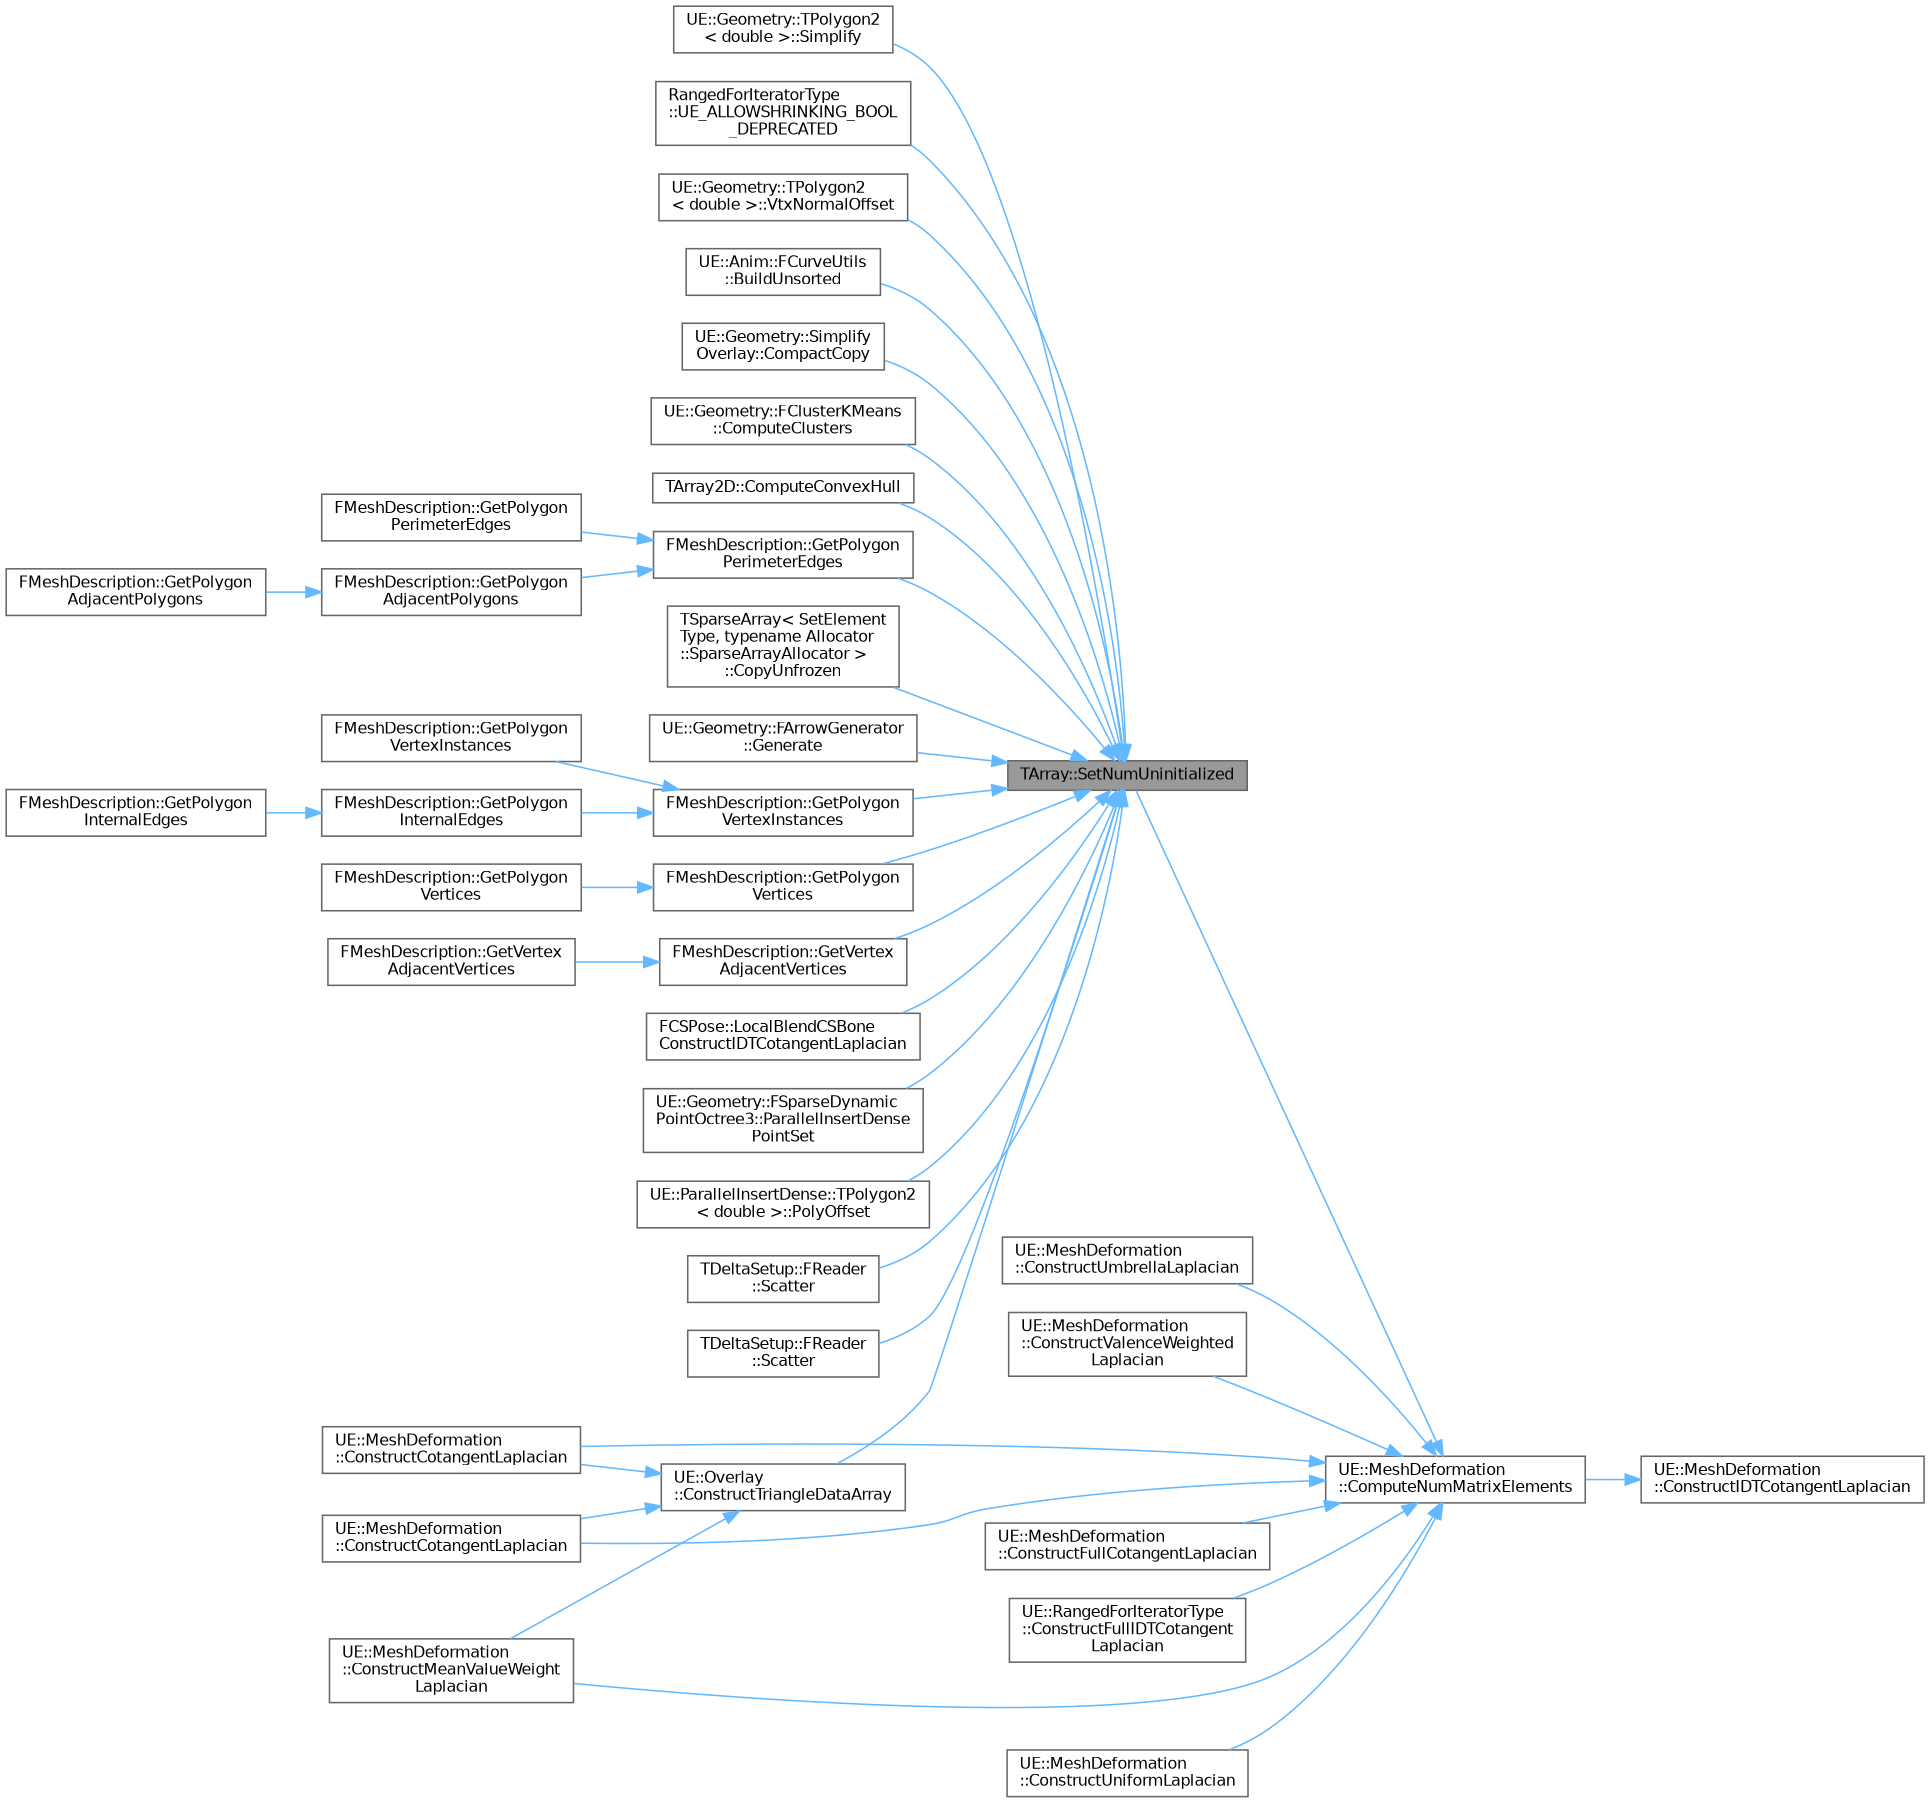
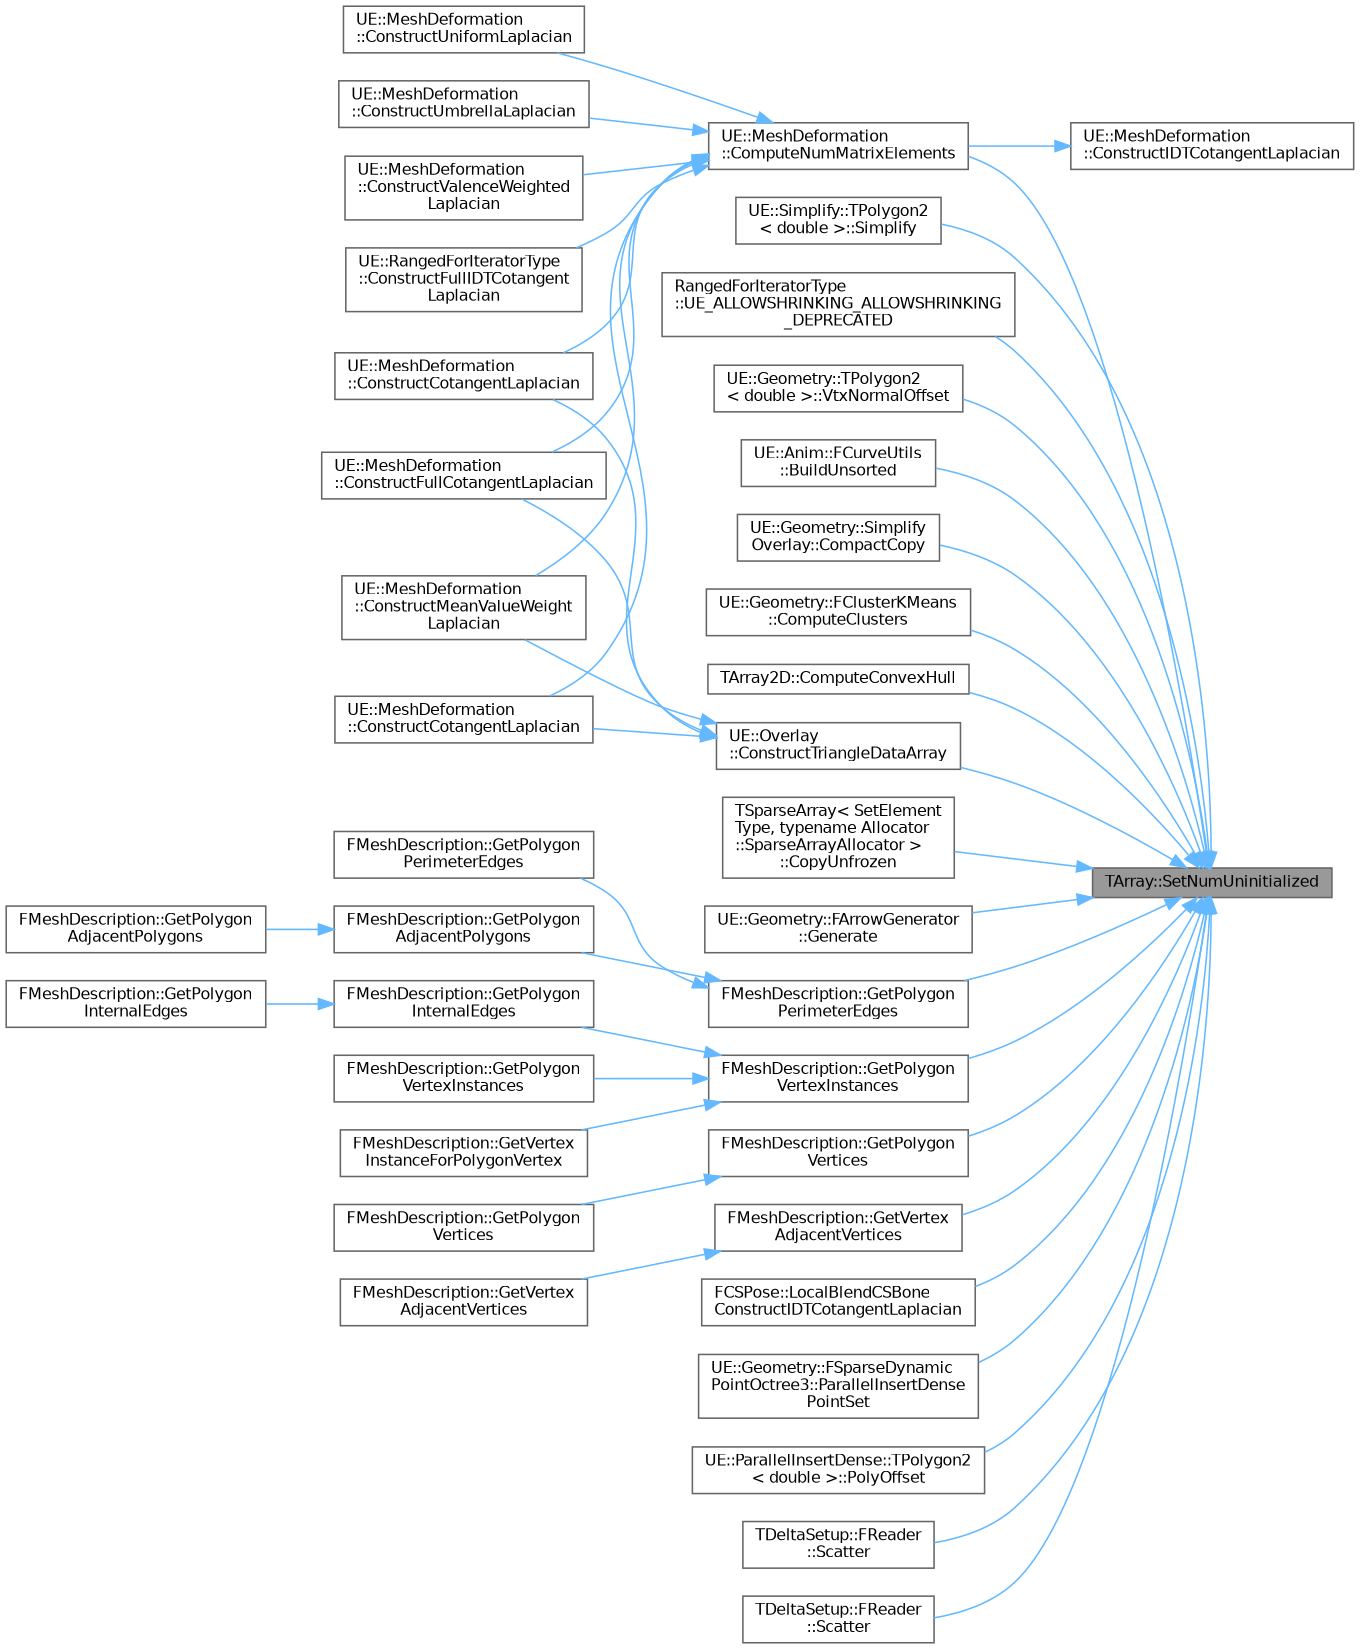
(783, 30) -> (838, 221)
(783, 113) -> (838, 305)
none -> (620, 584)
(1286, 1116) -> (1135, 481)
none -> (464, 1153)
